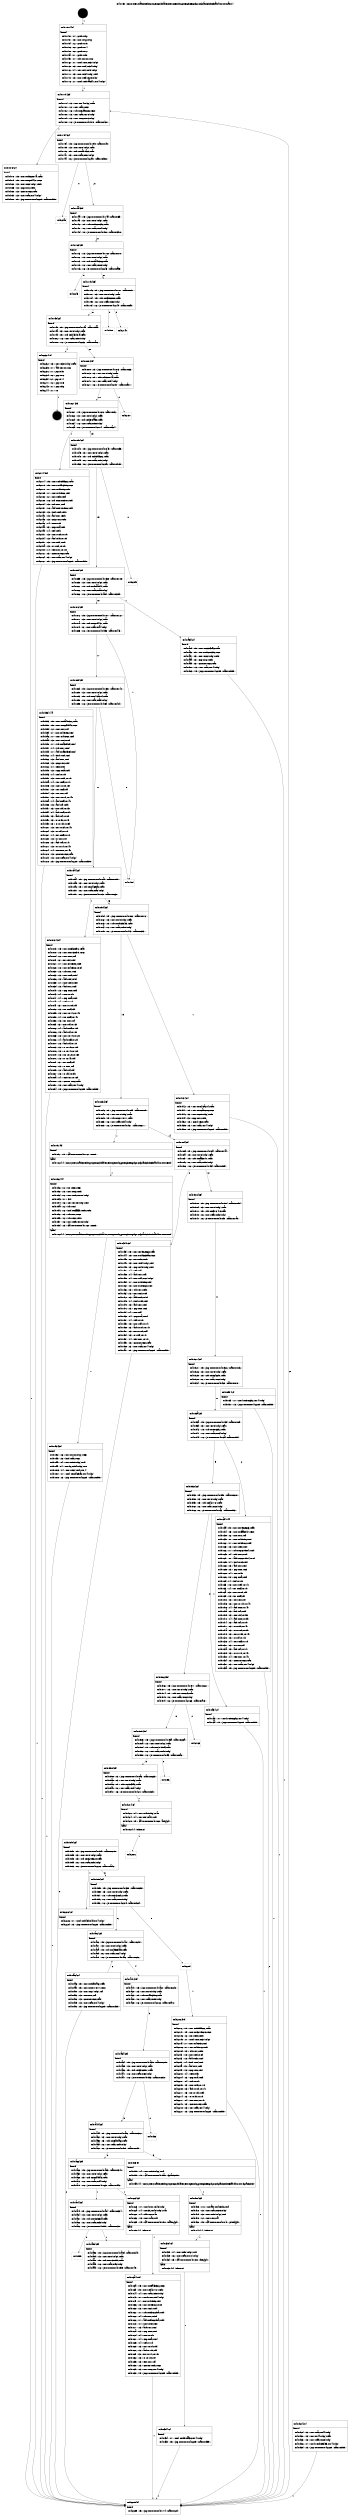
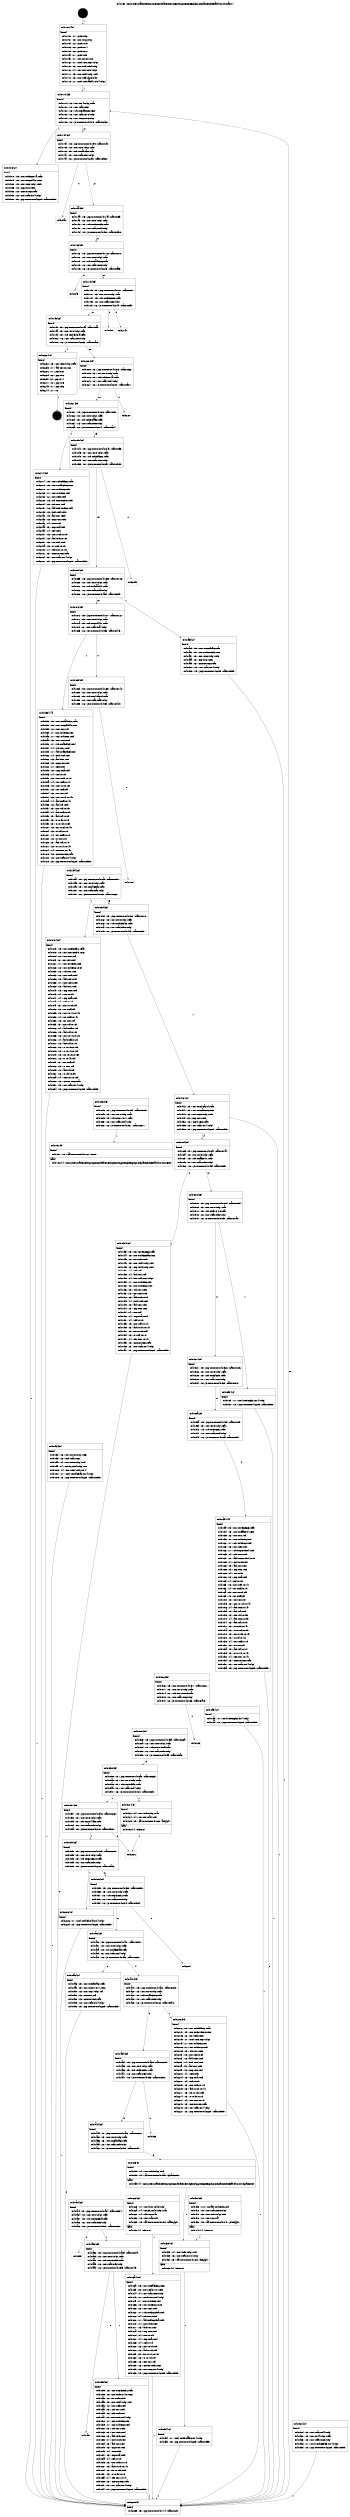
none -> (83, 128)
(91, 435) -> (94, 433)
(136, 754) -> (70, 670)
(95, 787) -> none
(121, 1016) -> none
(161, 1133) -> (202, 1135)
(111, 1207) -> none
none -> (235, 1304)
(212, 1499) -> none
(171, 1716) -> none
(165, 1780) -> none
none -> (90, 1817)
(110, 1967) -> (106, 1966)
(189, 1993) -> (167, 2012)
(96, 2174) -> none
(201, 2191) -> (184, 2213)
none -> (61, 2241)
none -> (86, 2436)
none -> (121, 2436)
